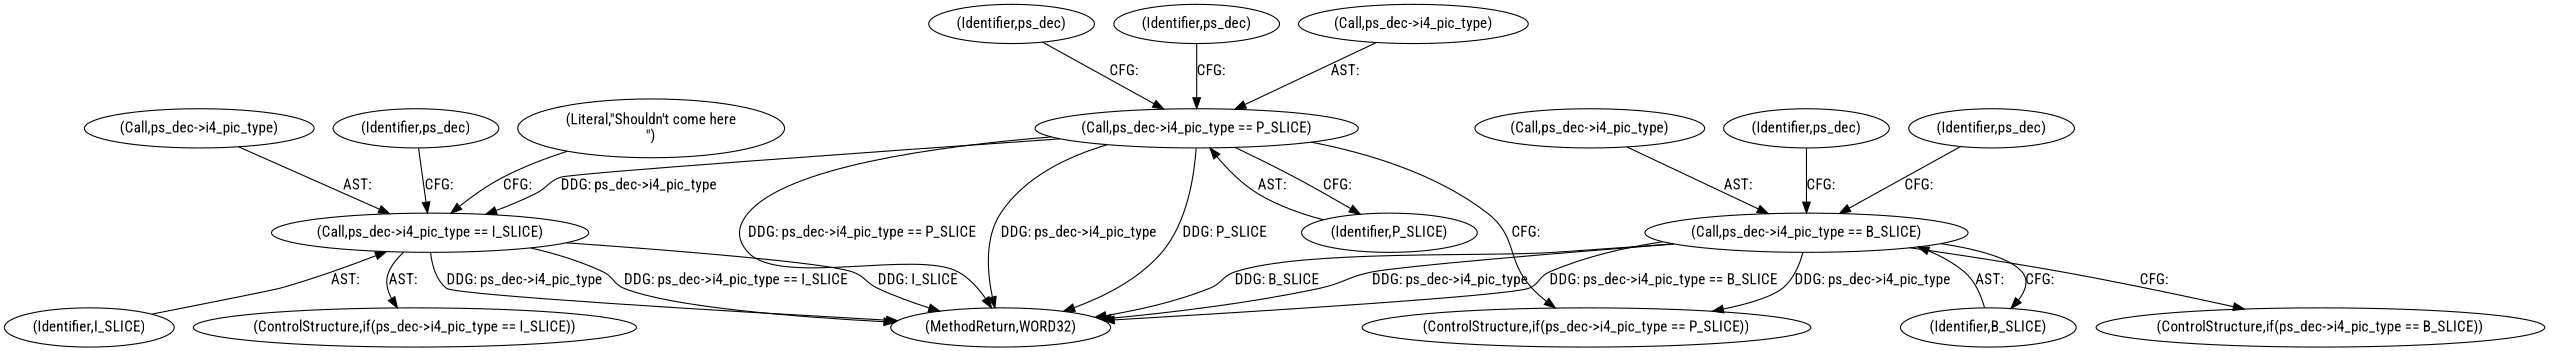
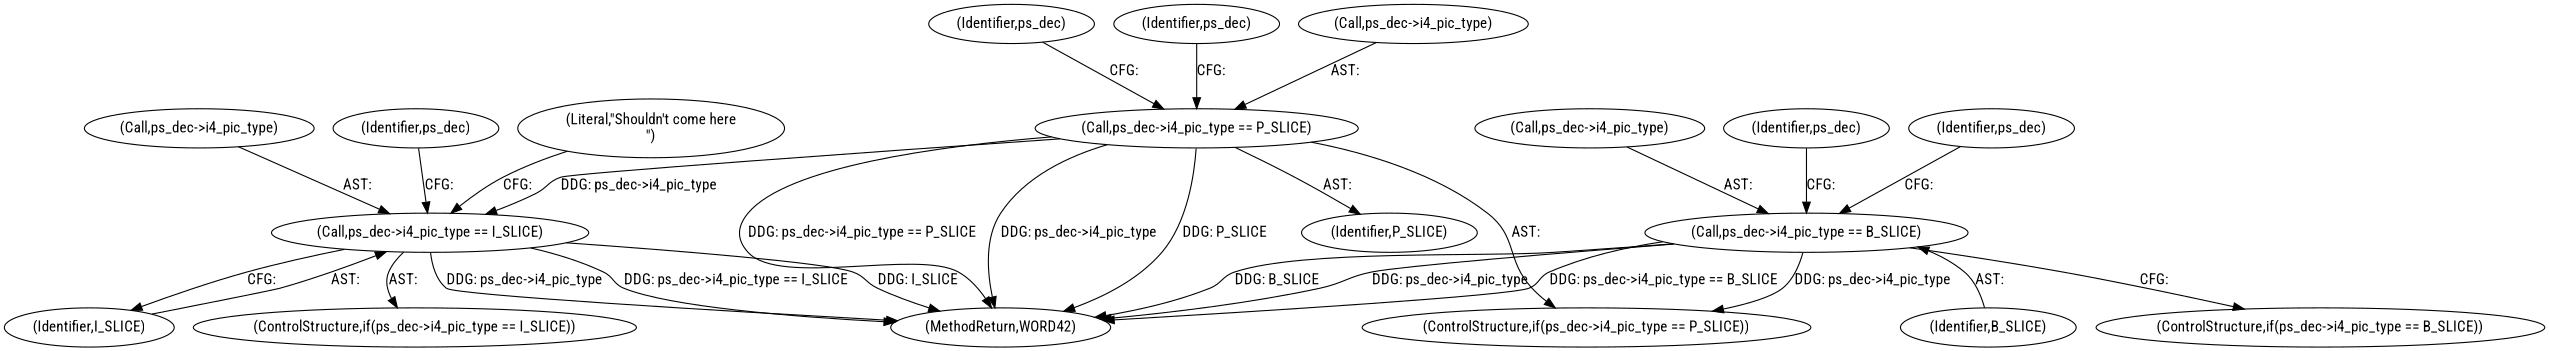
(1339, 185) -> (1339, 185)
(1264, 197) -> none
(1528, 233) -> (1528, 233)
(1979, 251) -> none
none -> (242, 274)
(1001, 327) -> (1001, 327)
